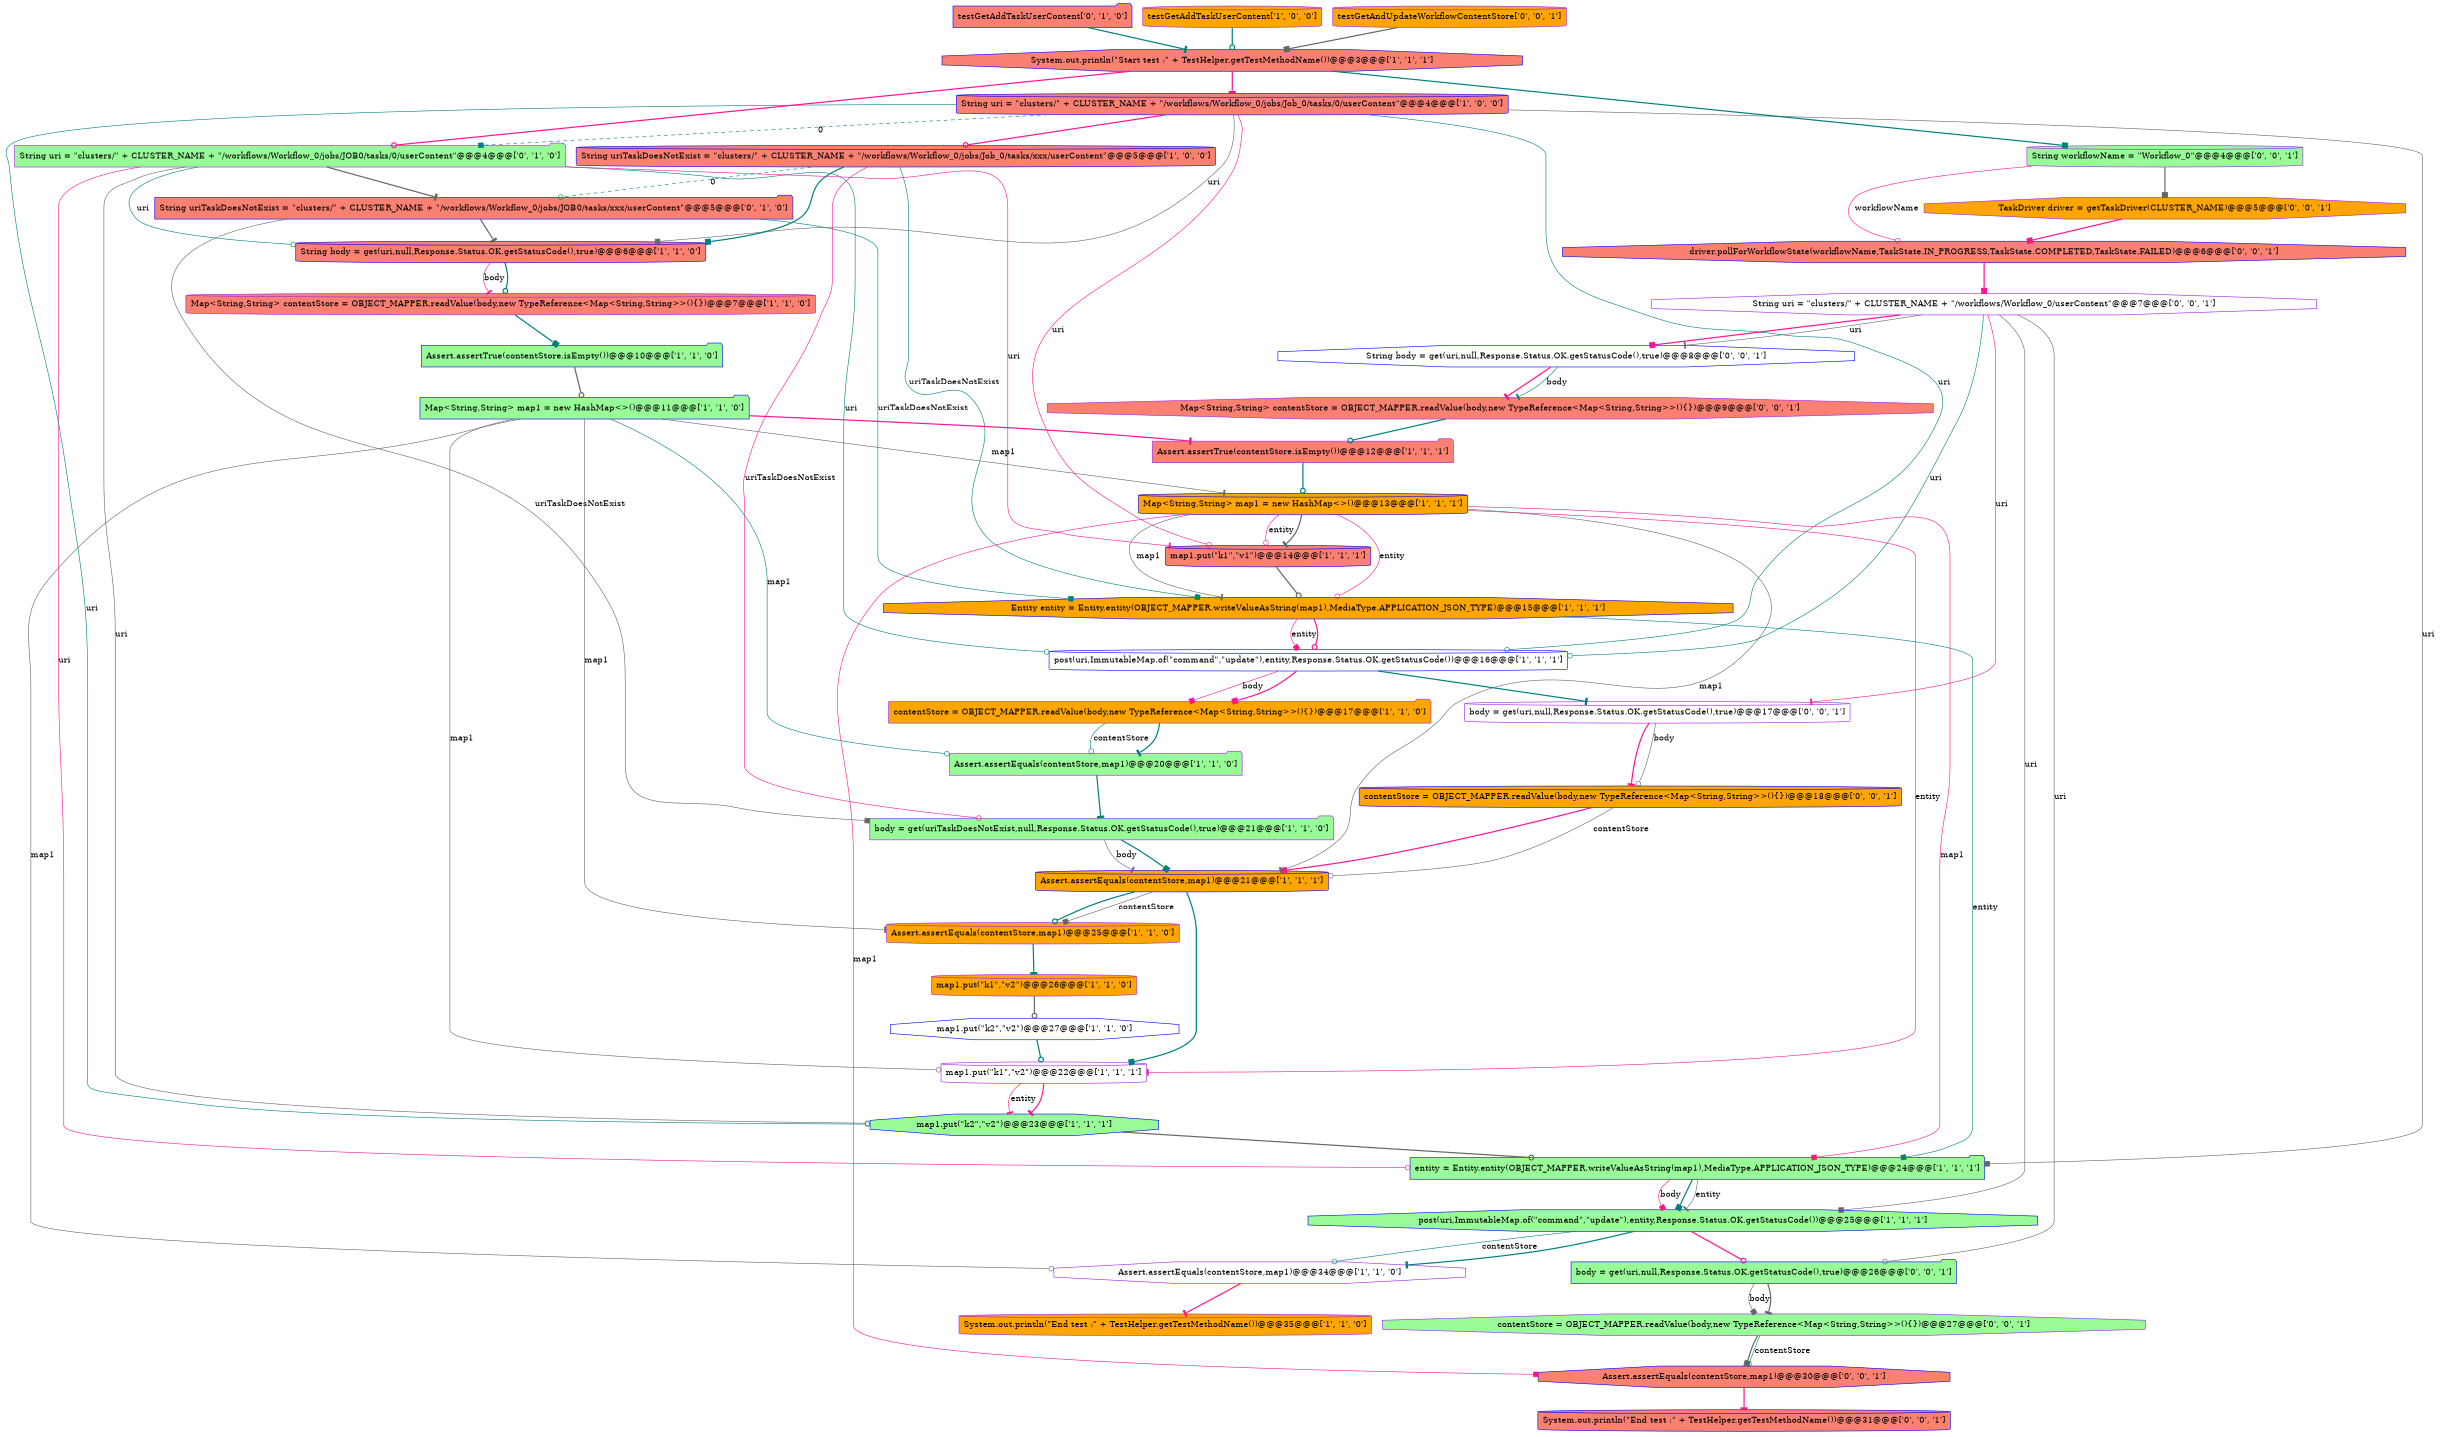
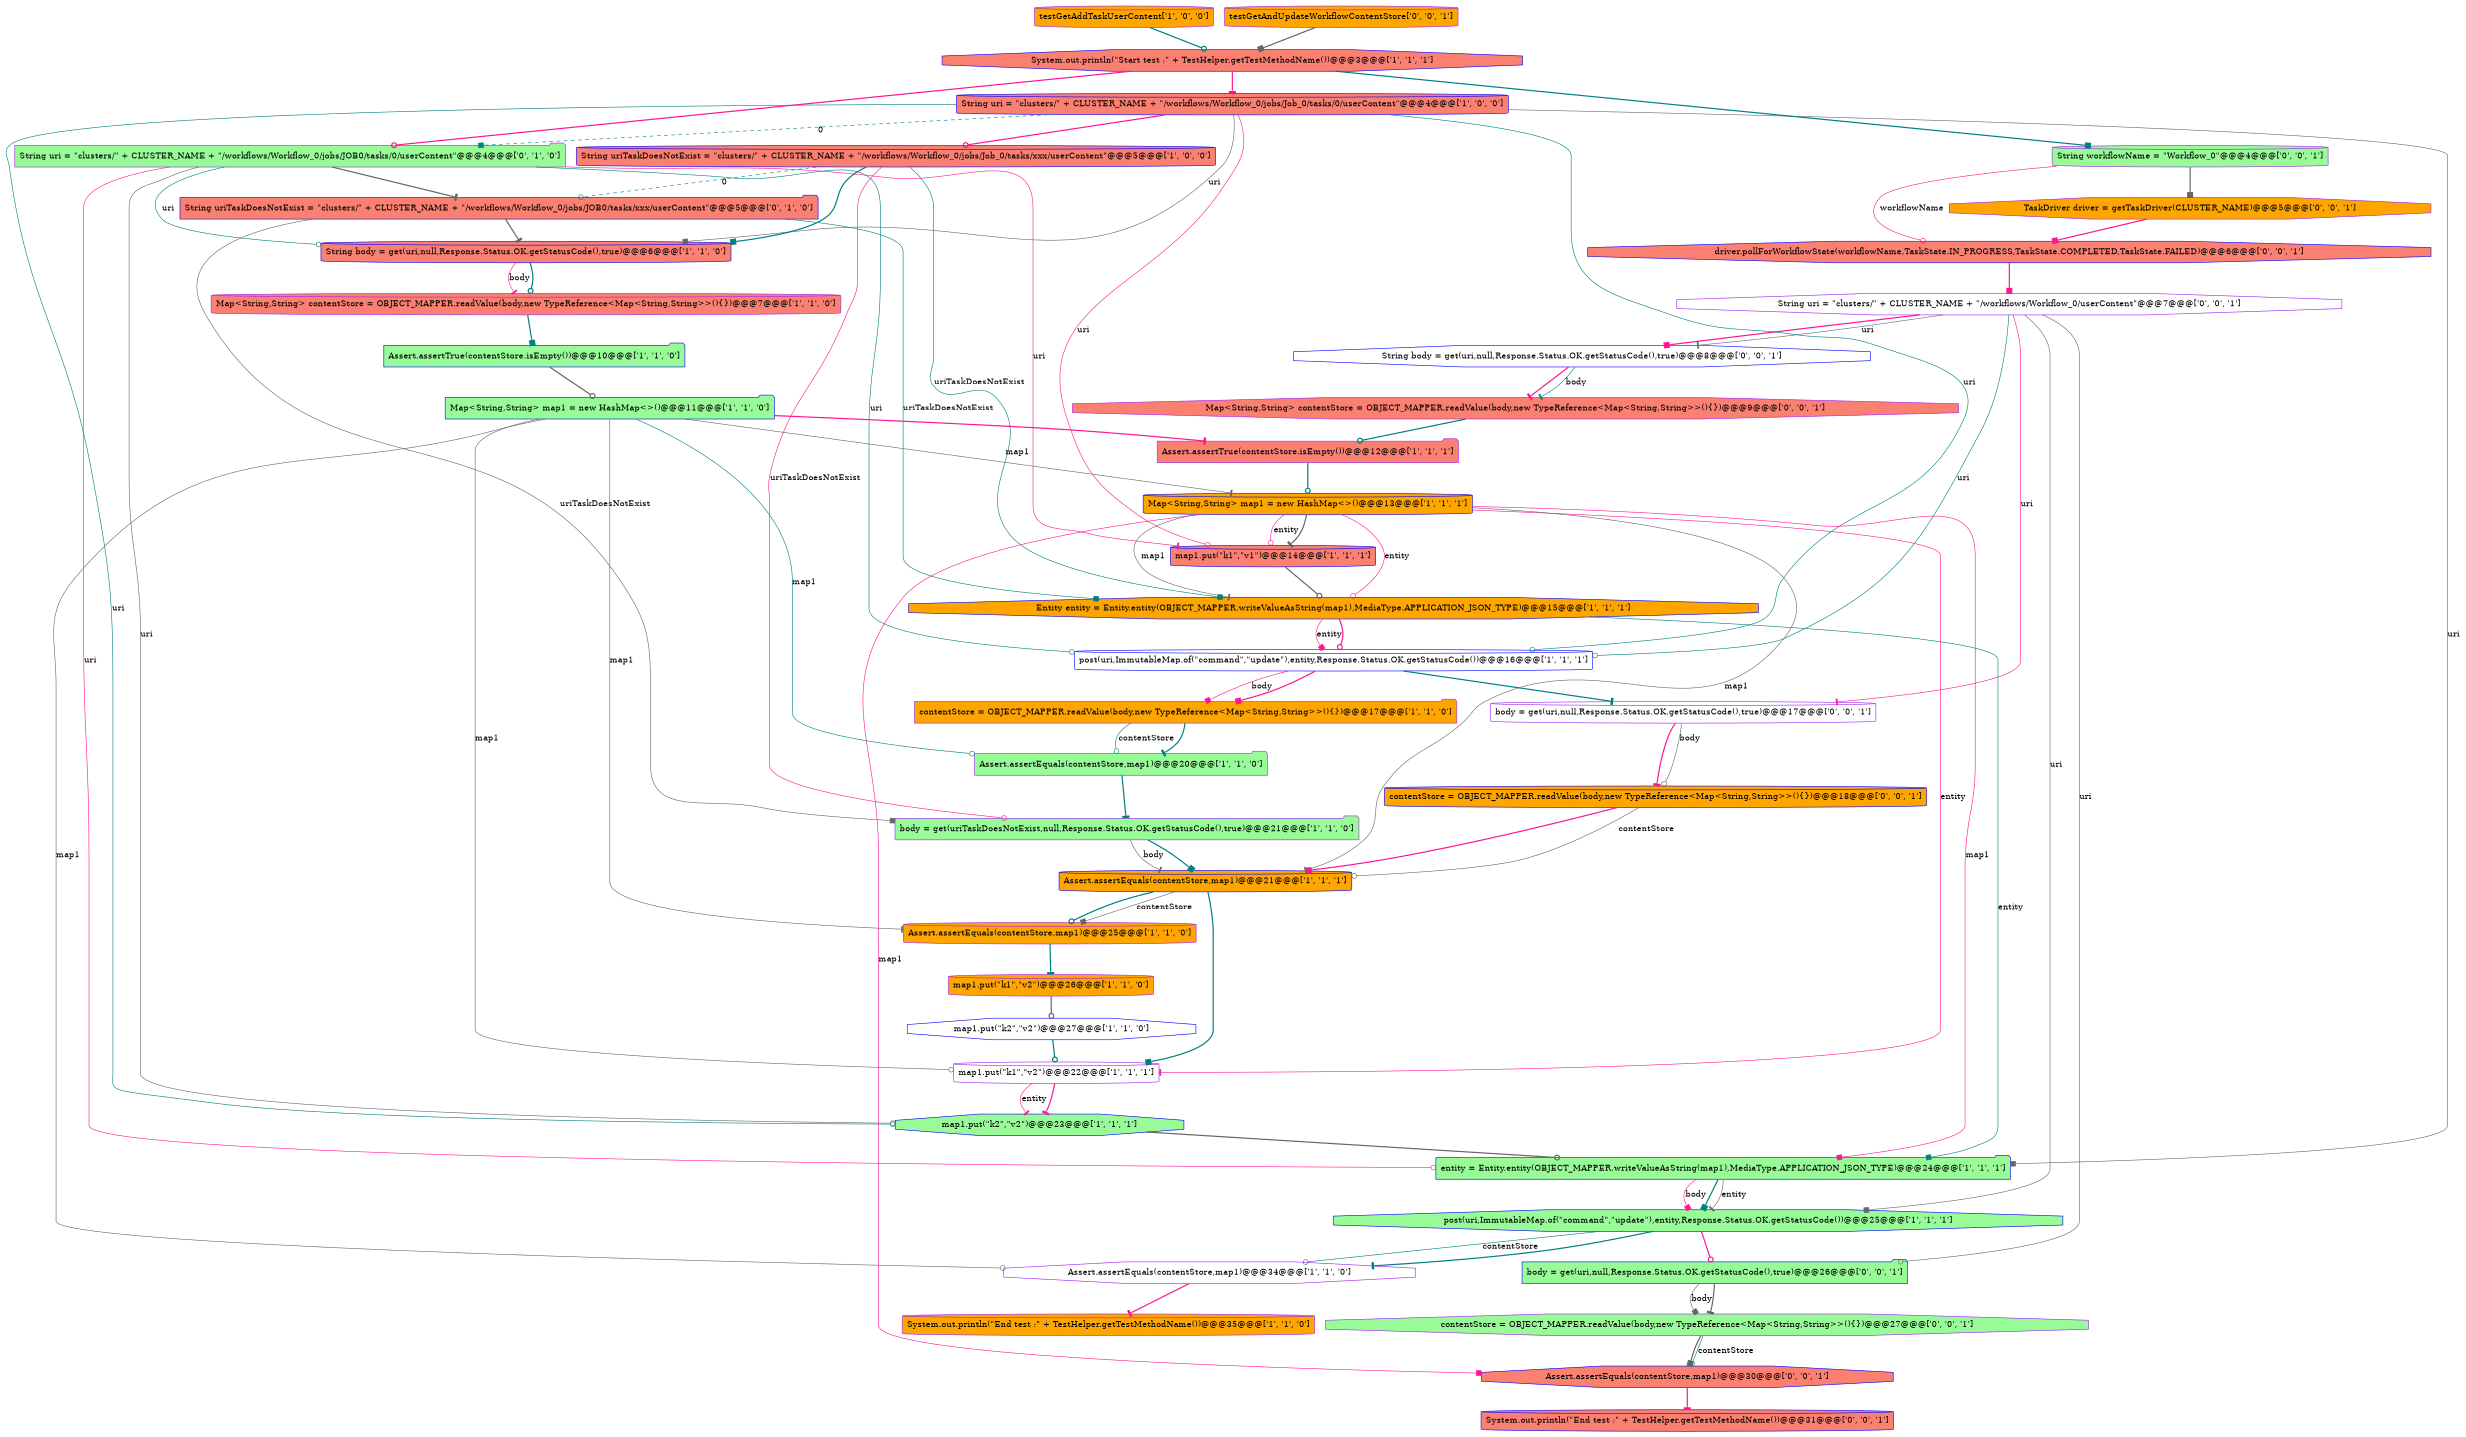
(1042, 17) -> none
